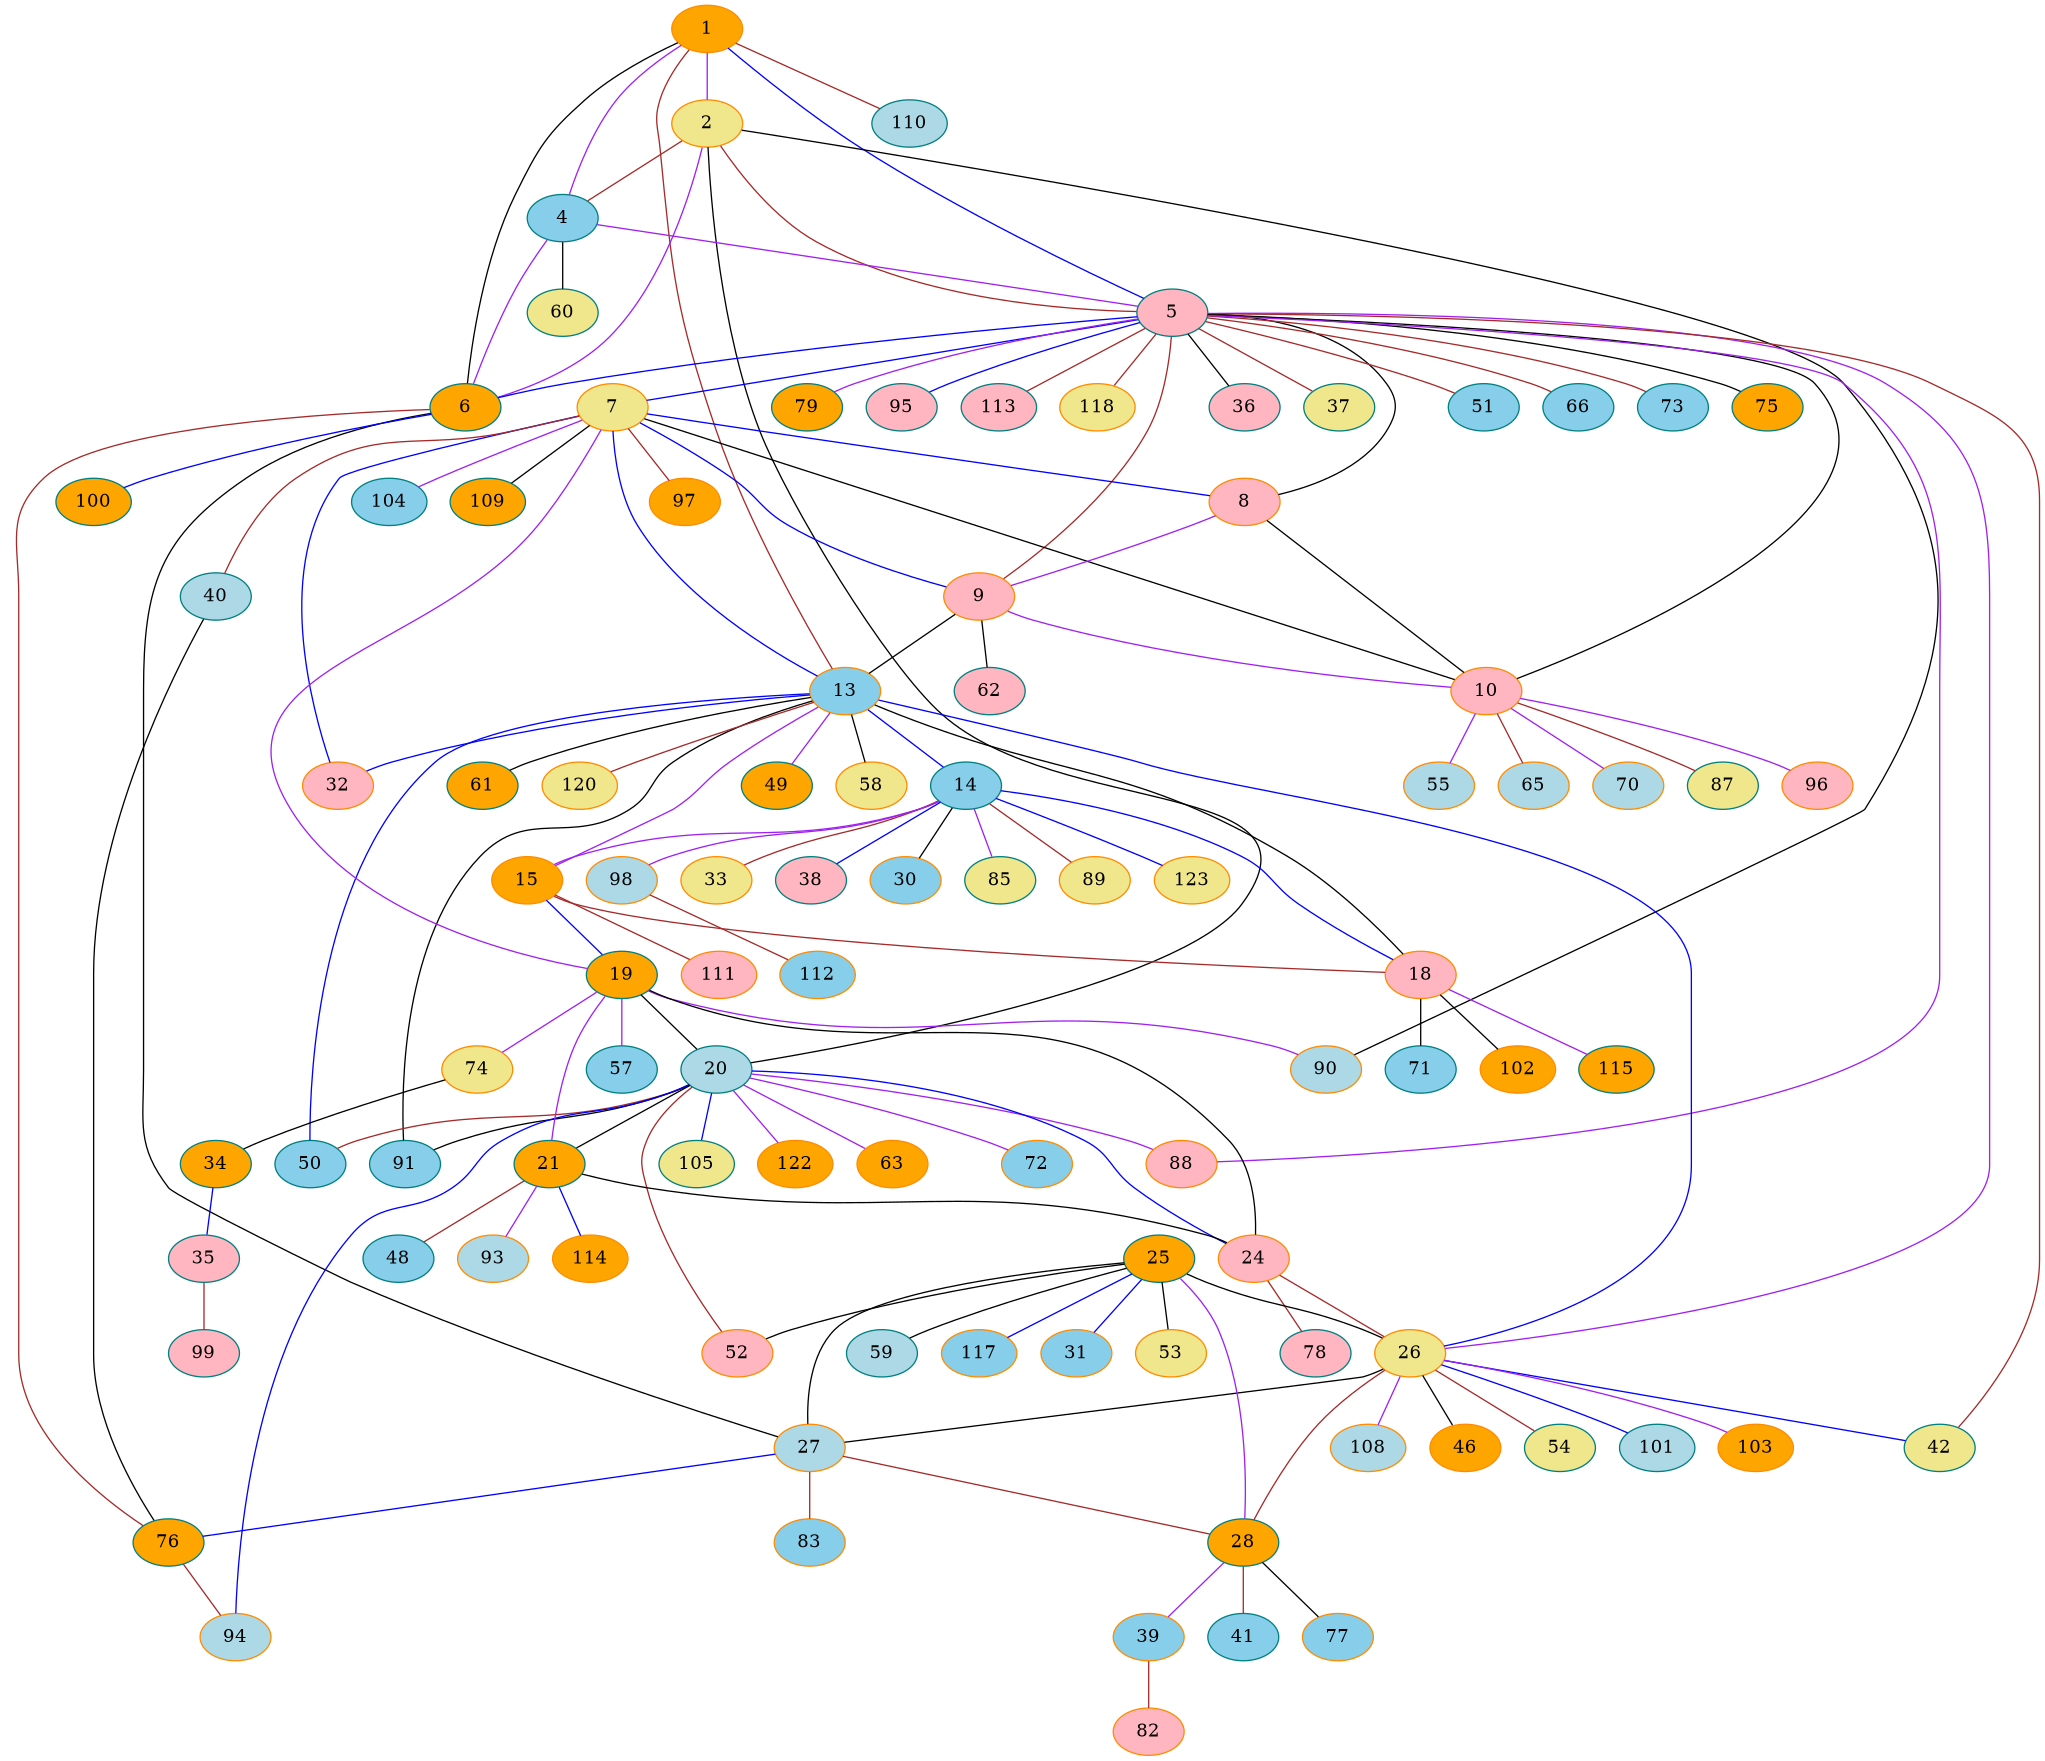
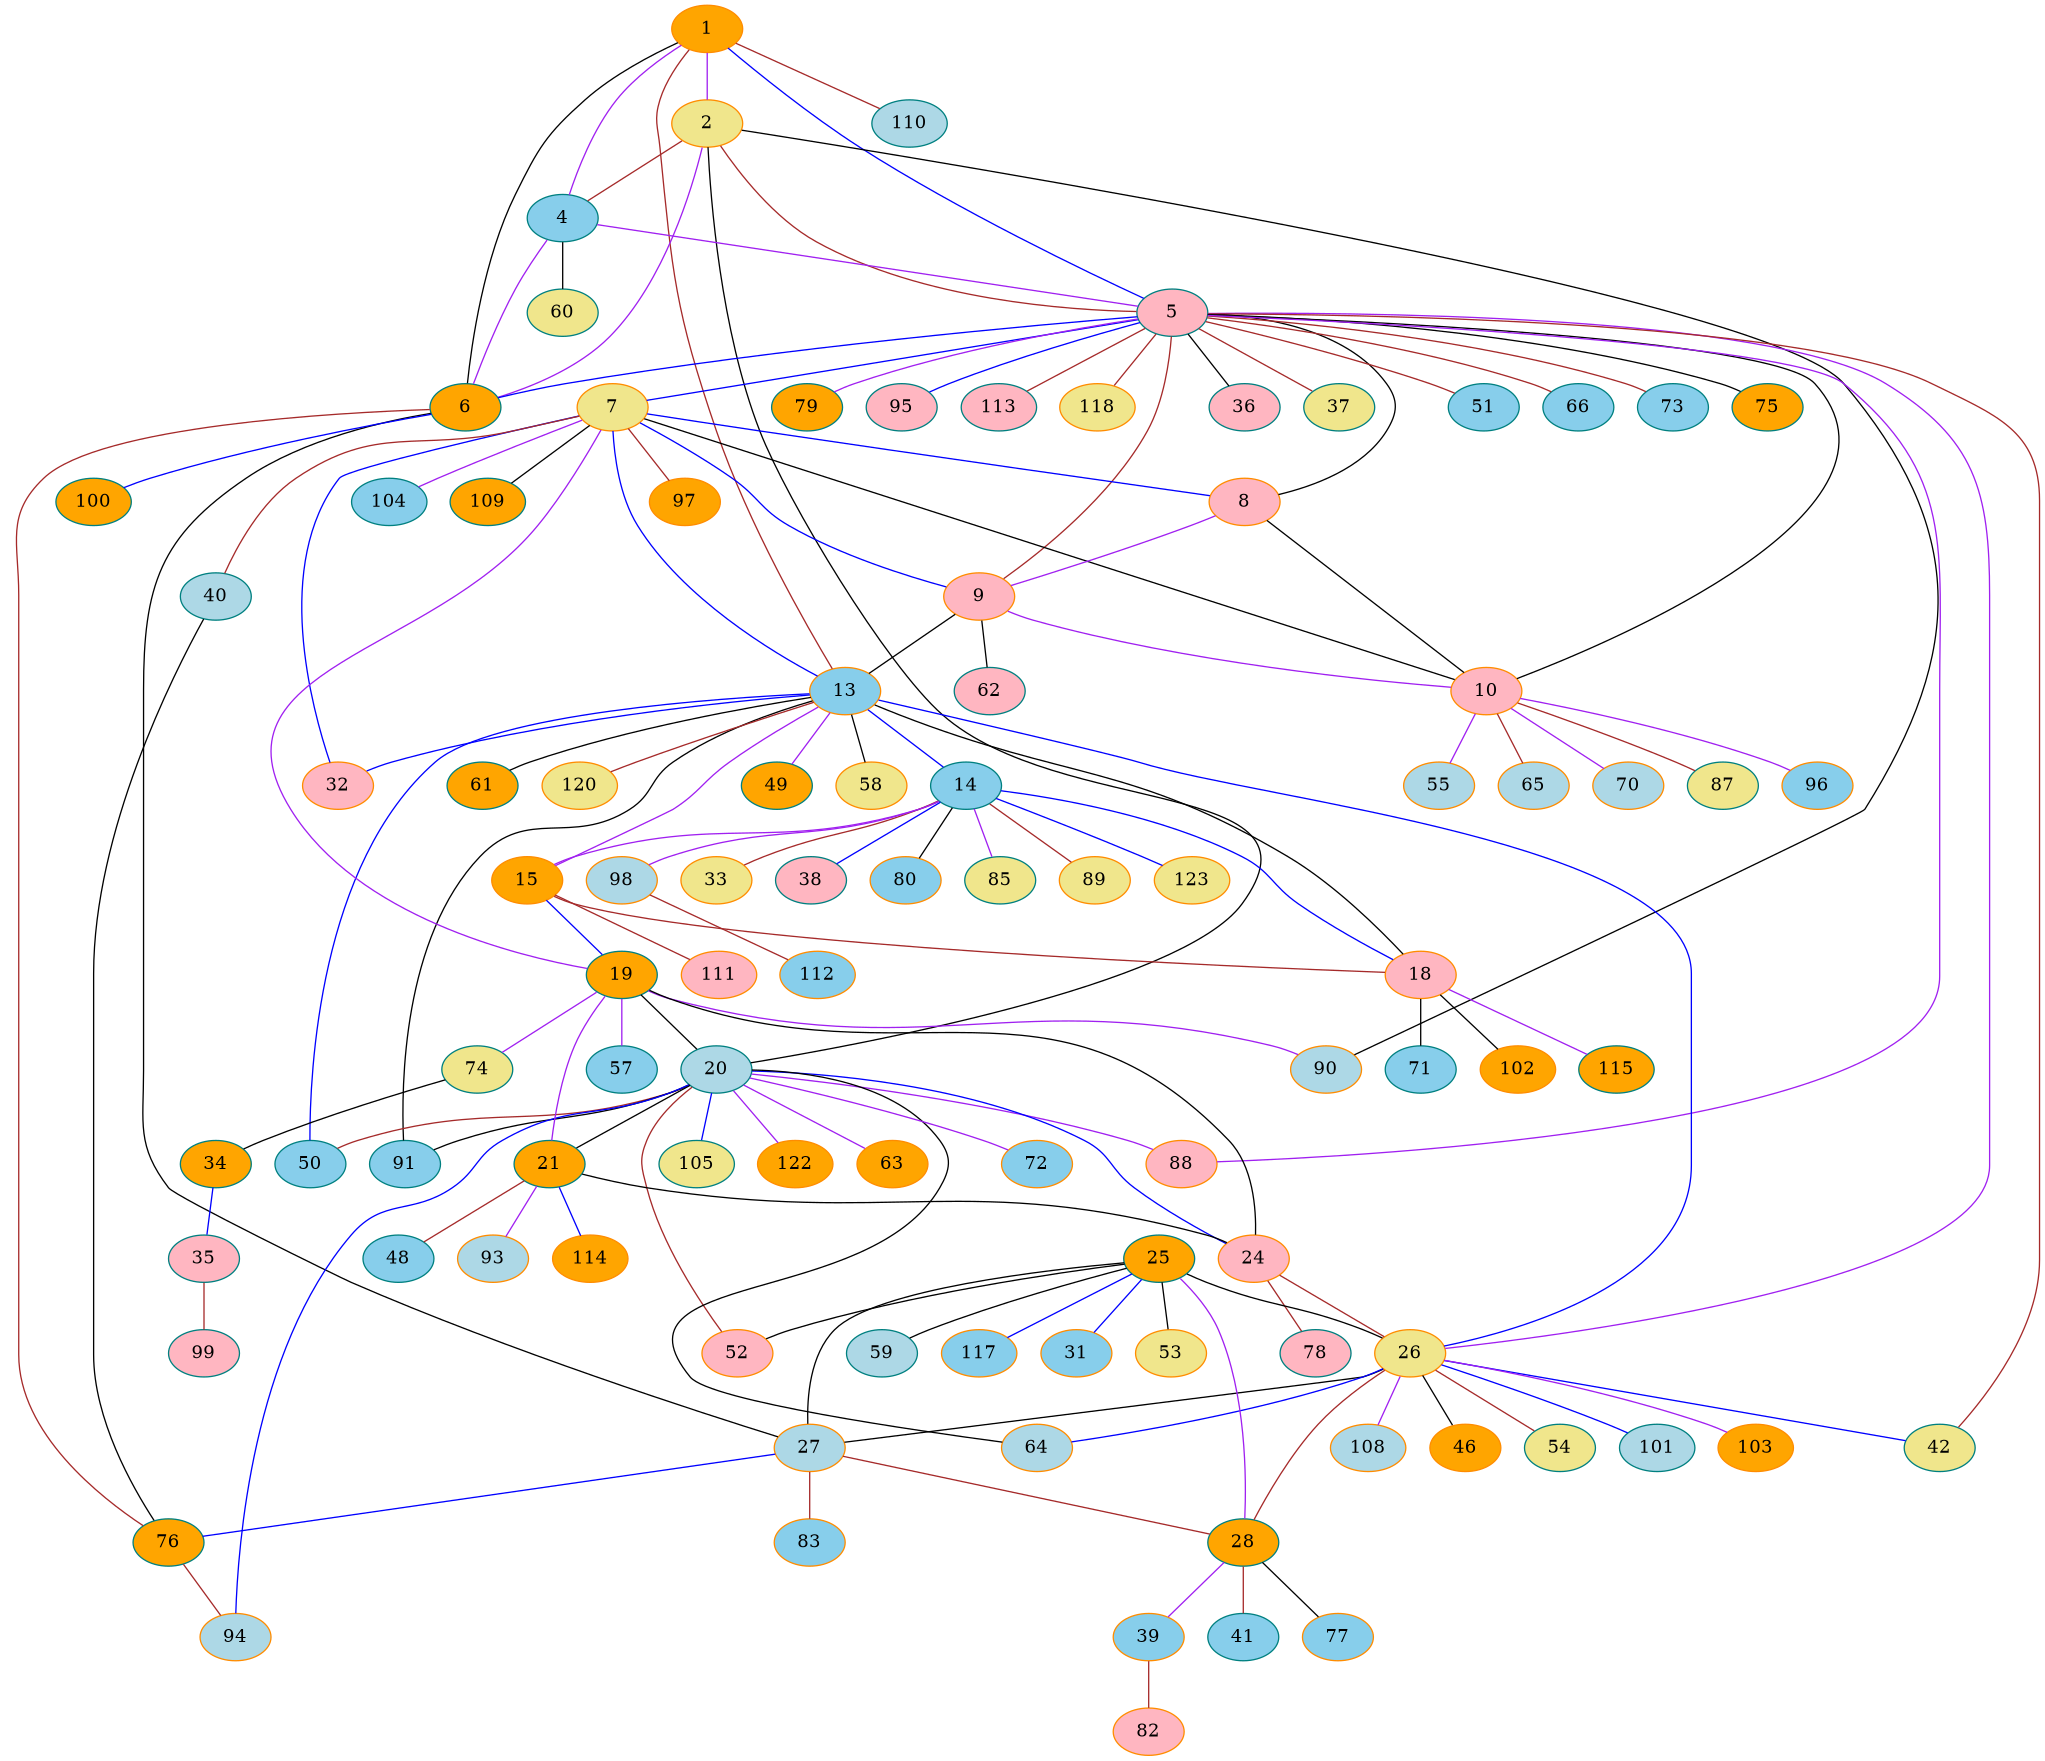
(1818, 786) -> (1818, 786)
(906, 880) -> (906, 880)
(477, 1070) -> (477, 1070)
none -> (1037, 1448)
